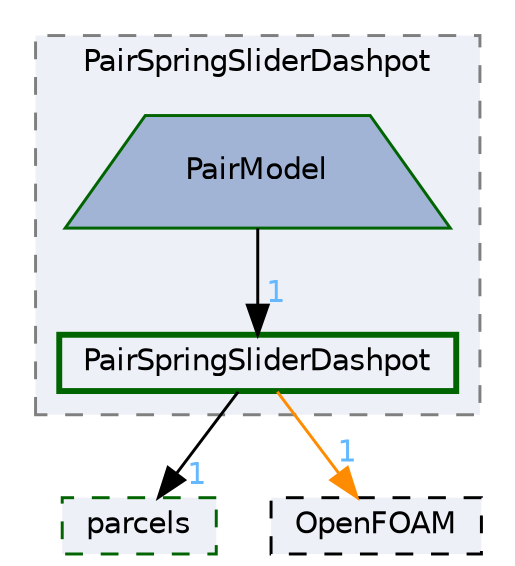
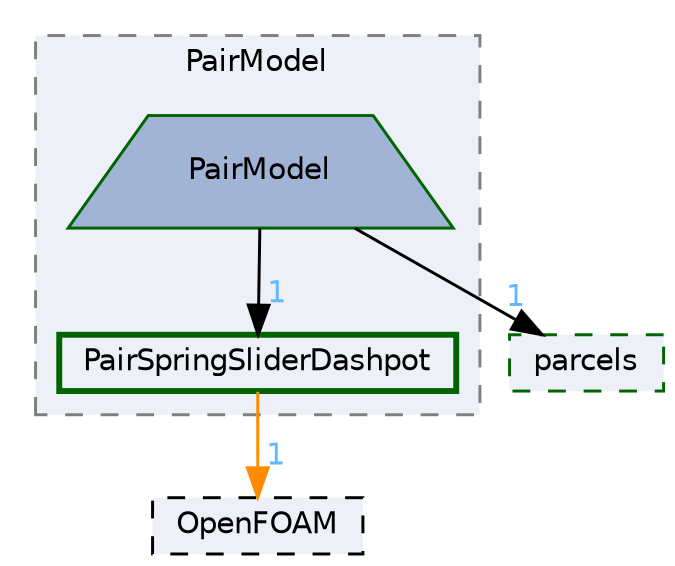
(258, 64) -> (258, 64)
(207, 433) -> (436, 274)
